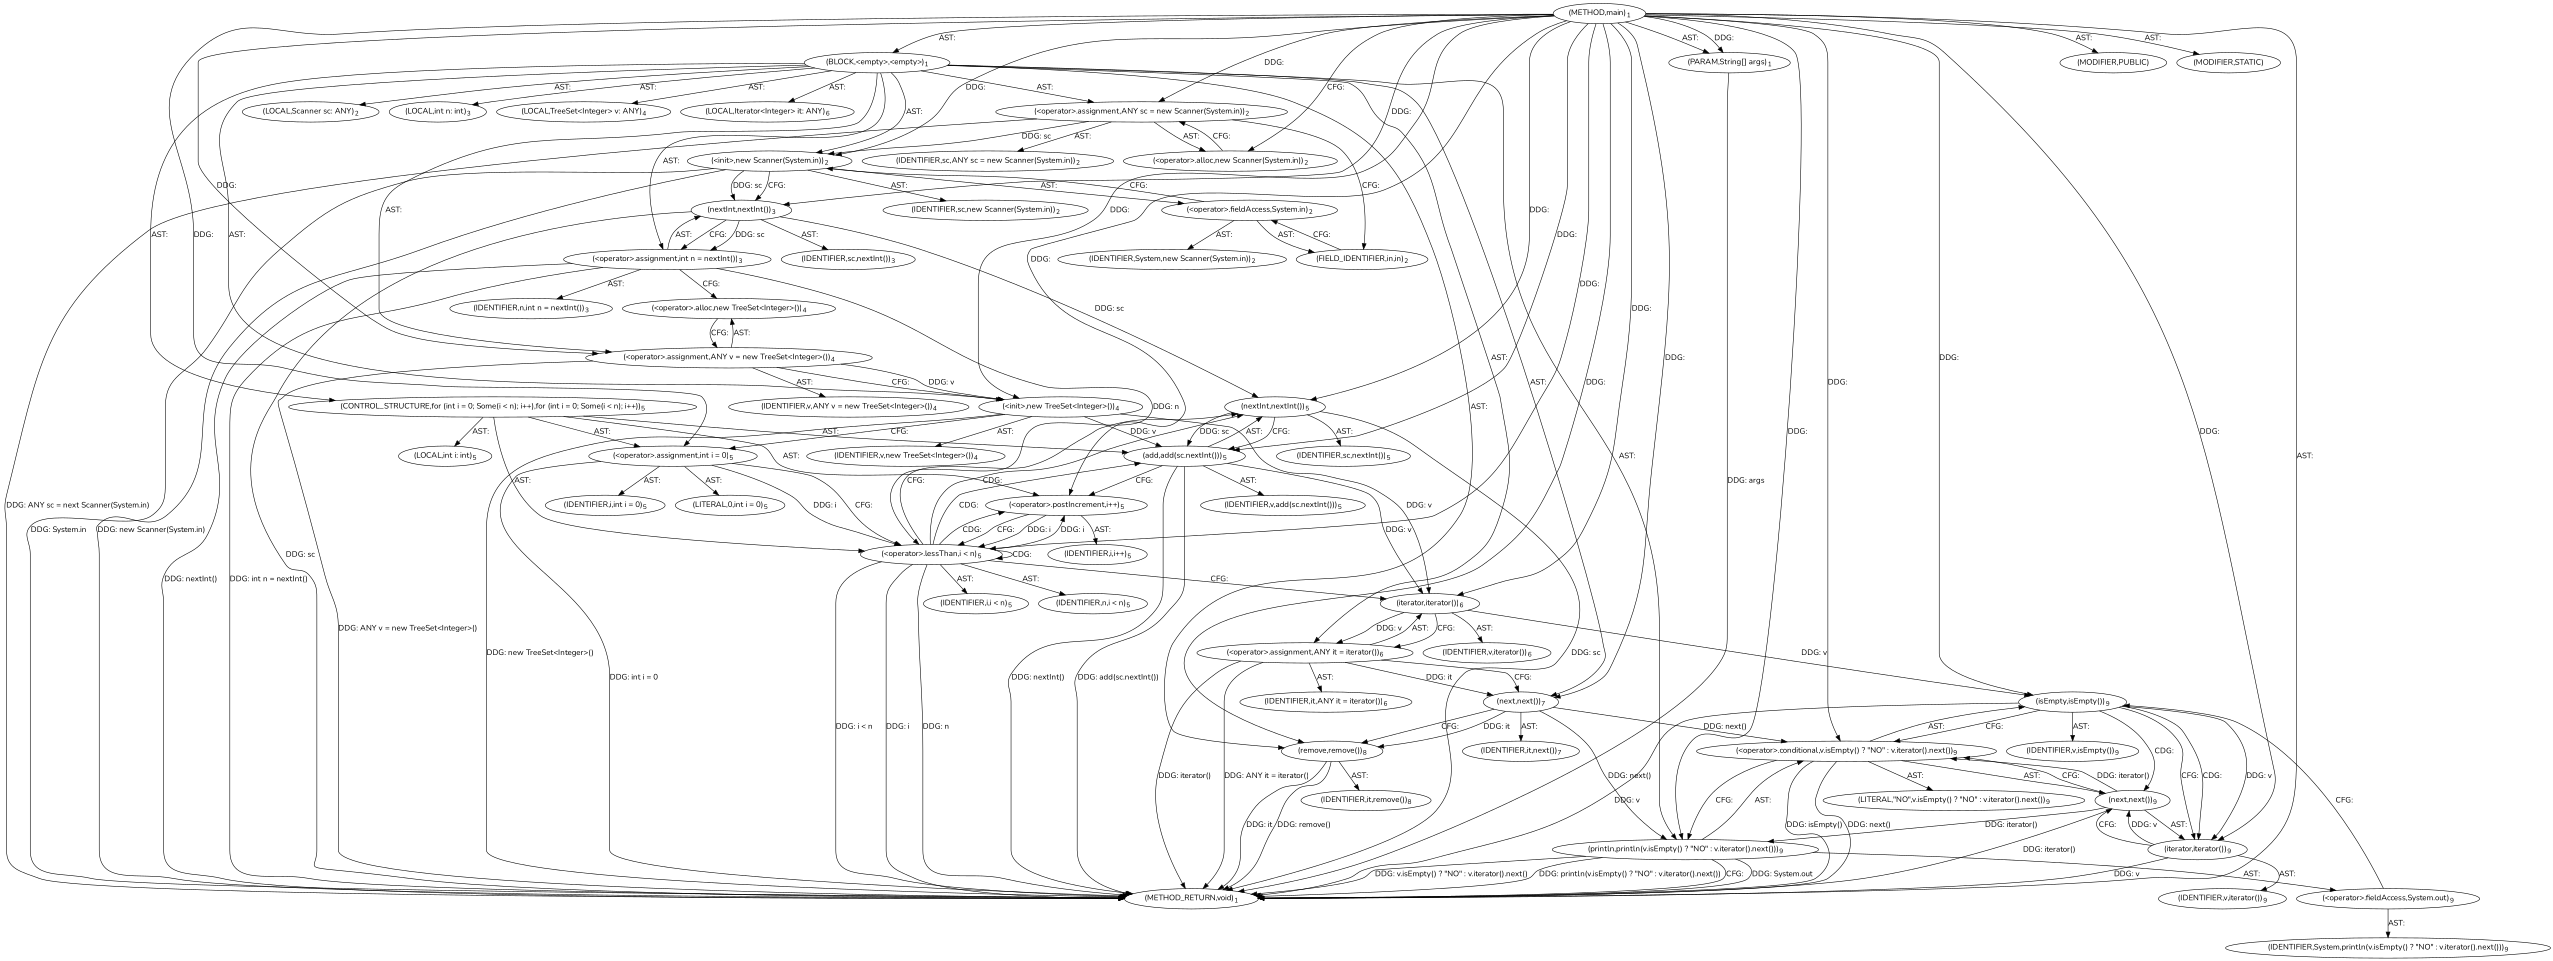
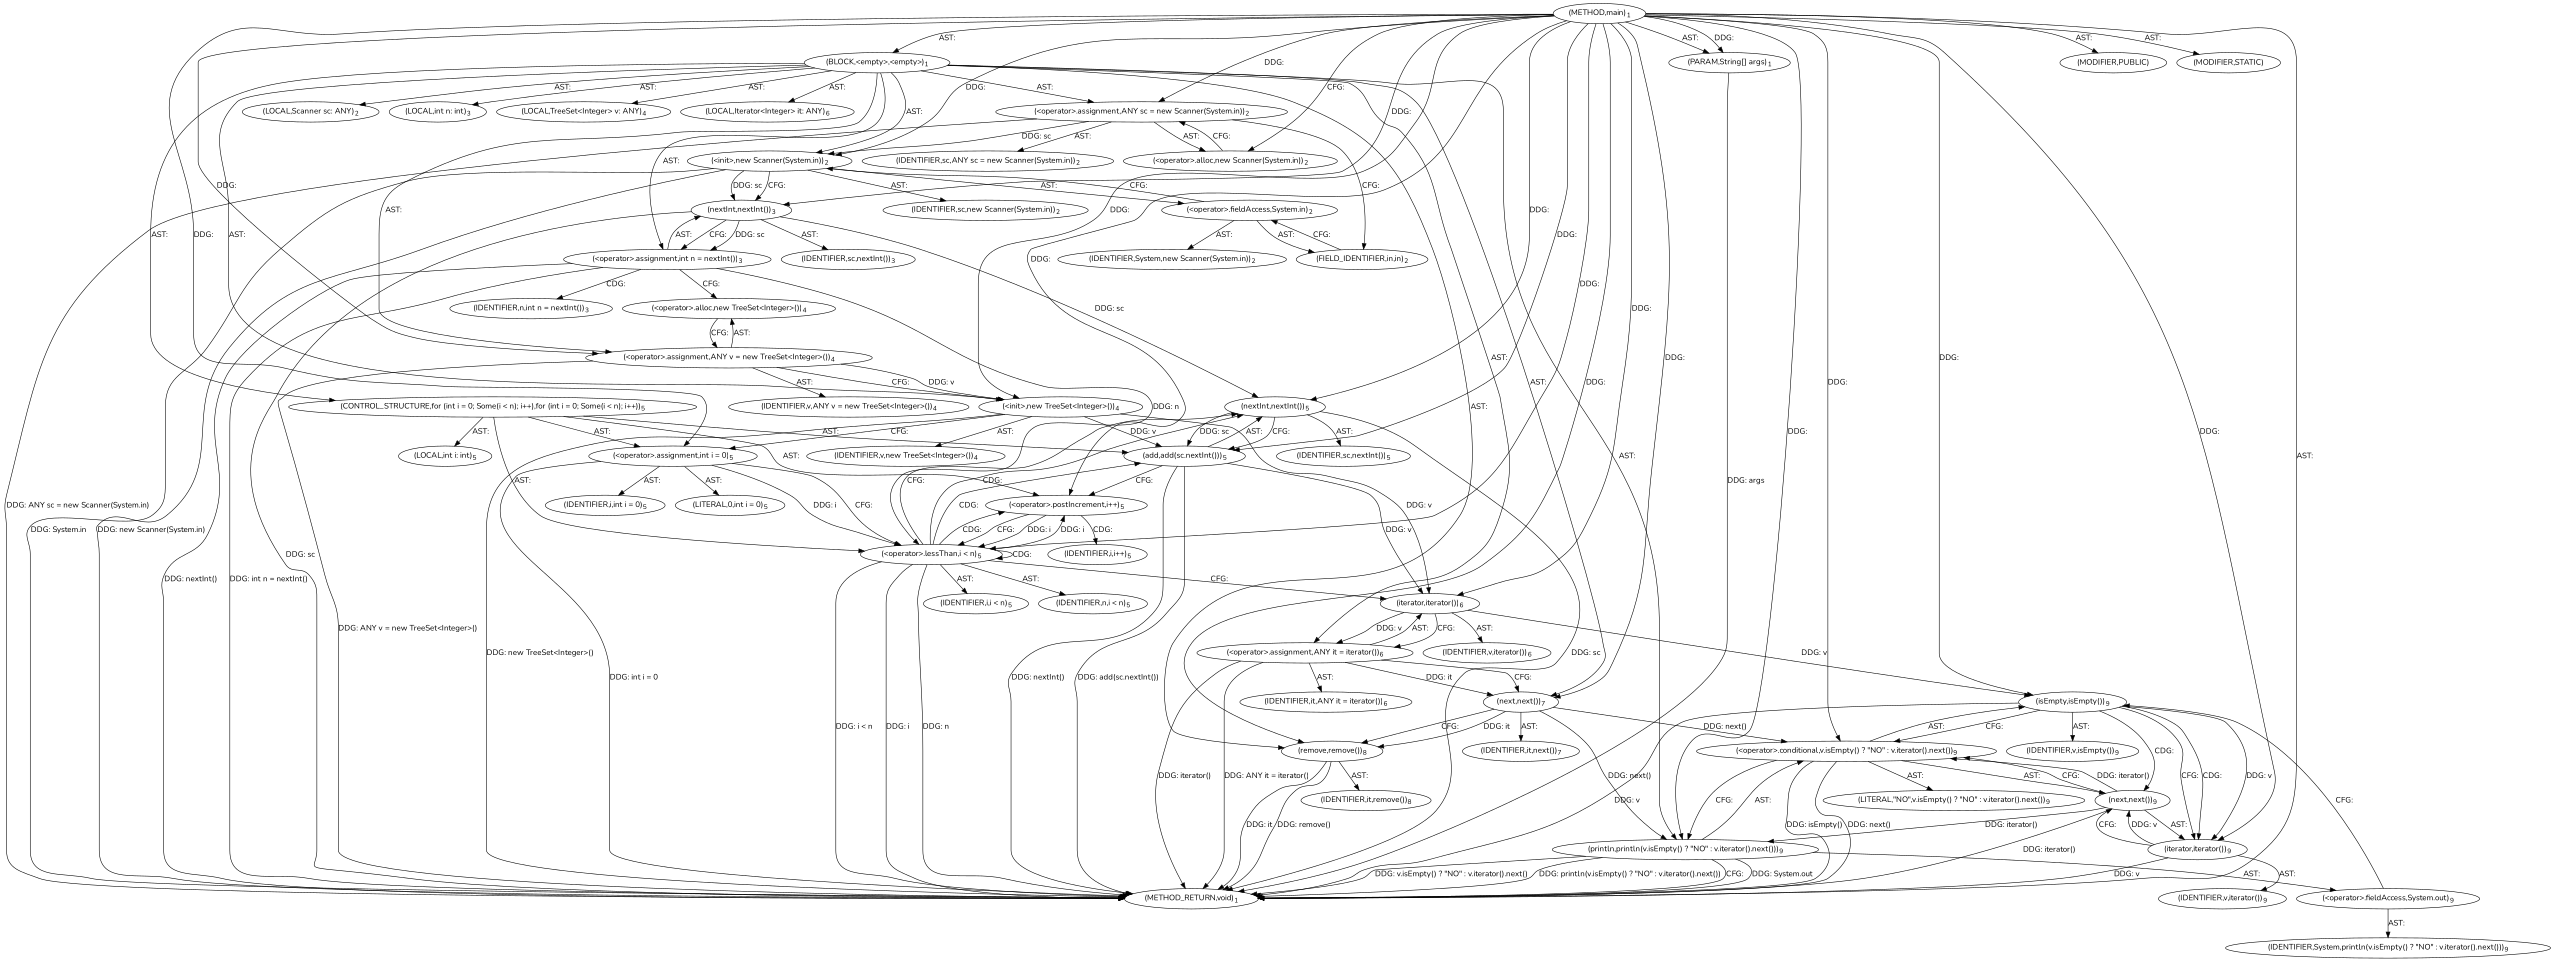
(617, 284) -> (617, 284)
(78, 505) -> (78, 505)
(1283, 505) -> none
(1104, 530) -> (1104, 530)
